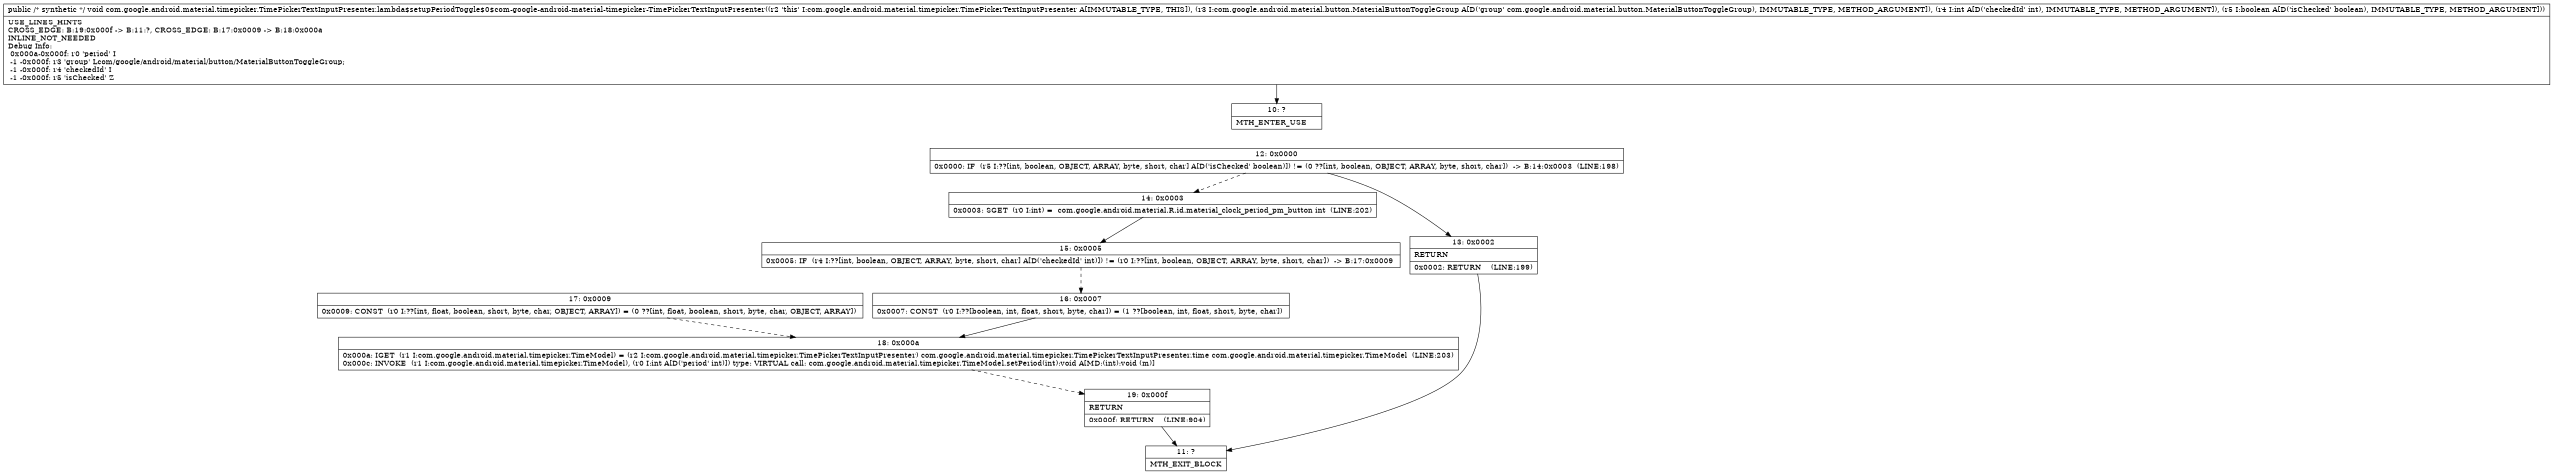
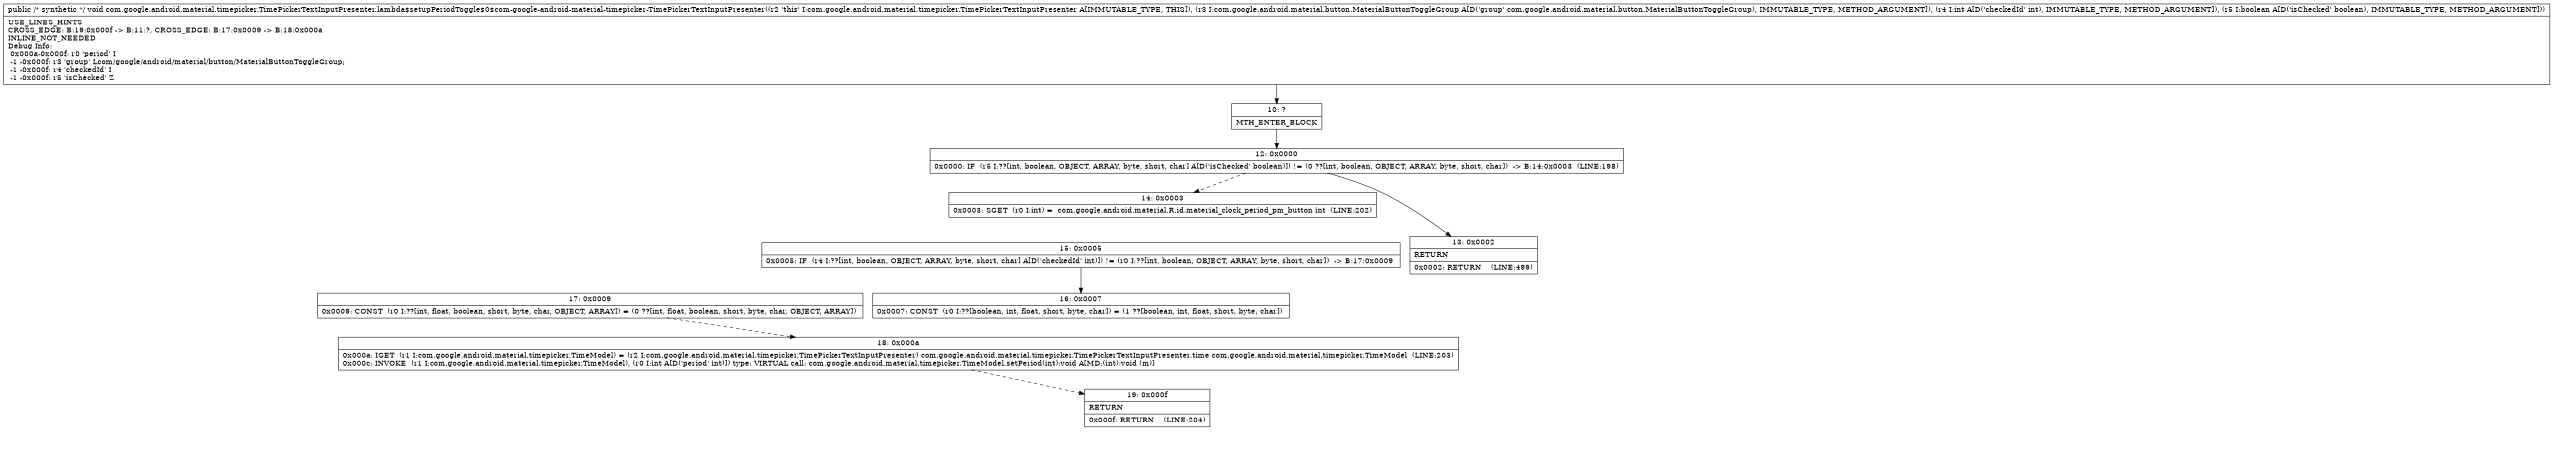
(1271, 123) -> (1277, 123)
none -> (1277, 136)
(1124, 229) -> none
(1474, 267) -> (1474, 267)
(1081, 278) -> (1081, 278)
(1000, 327) -> none
(1147, 420) -> (1147, 420)
(1186, 458) -> none
